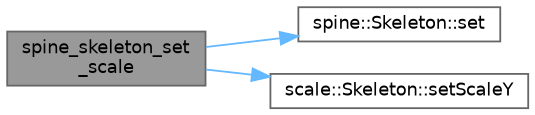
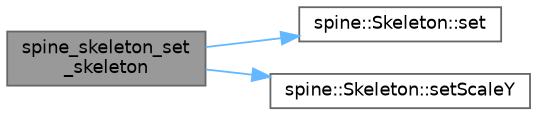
(106, 59) -> (106, 59)
(399, 91) -> (400, 91)
